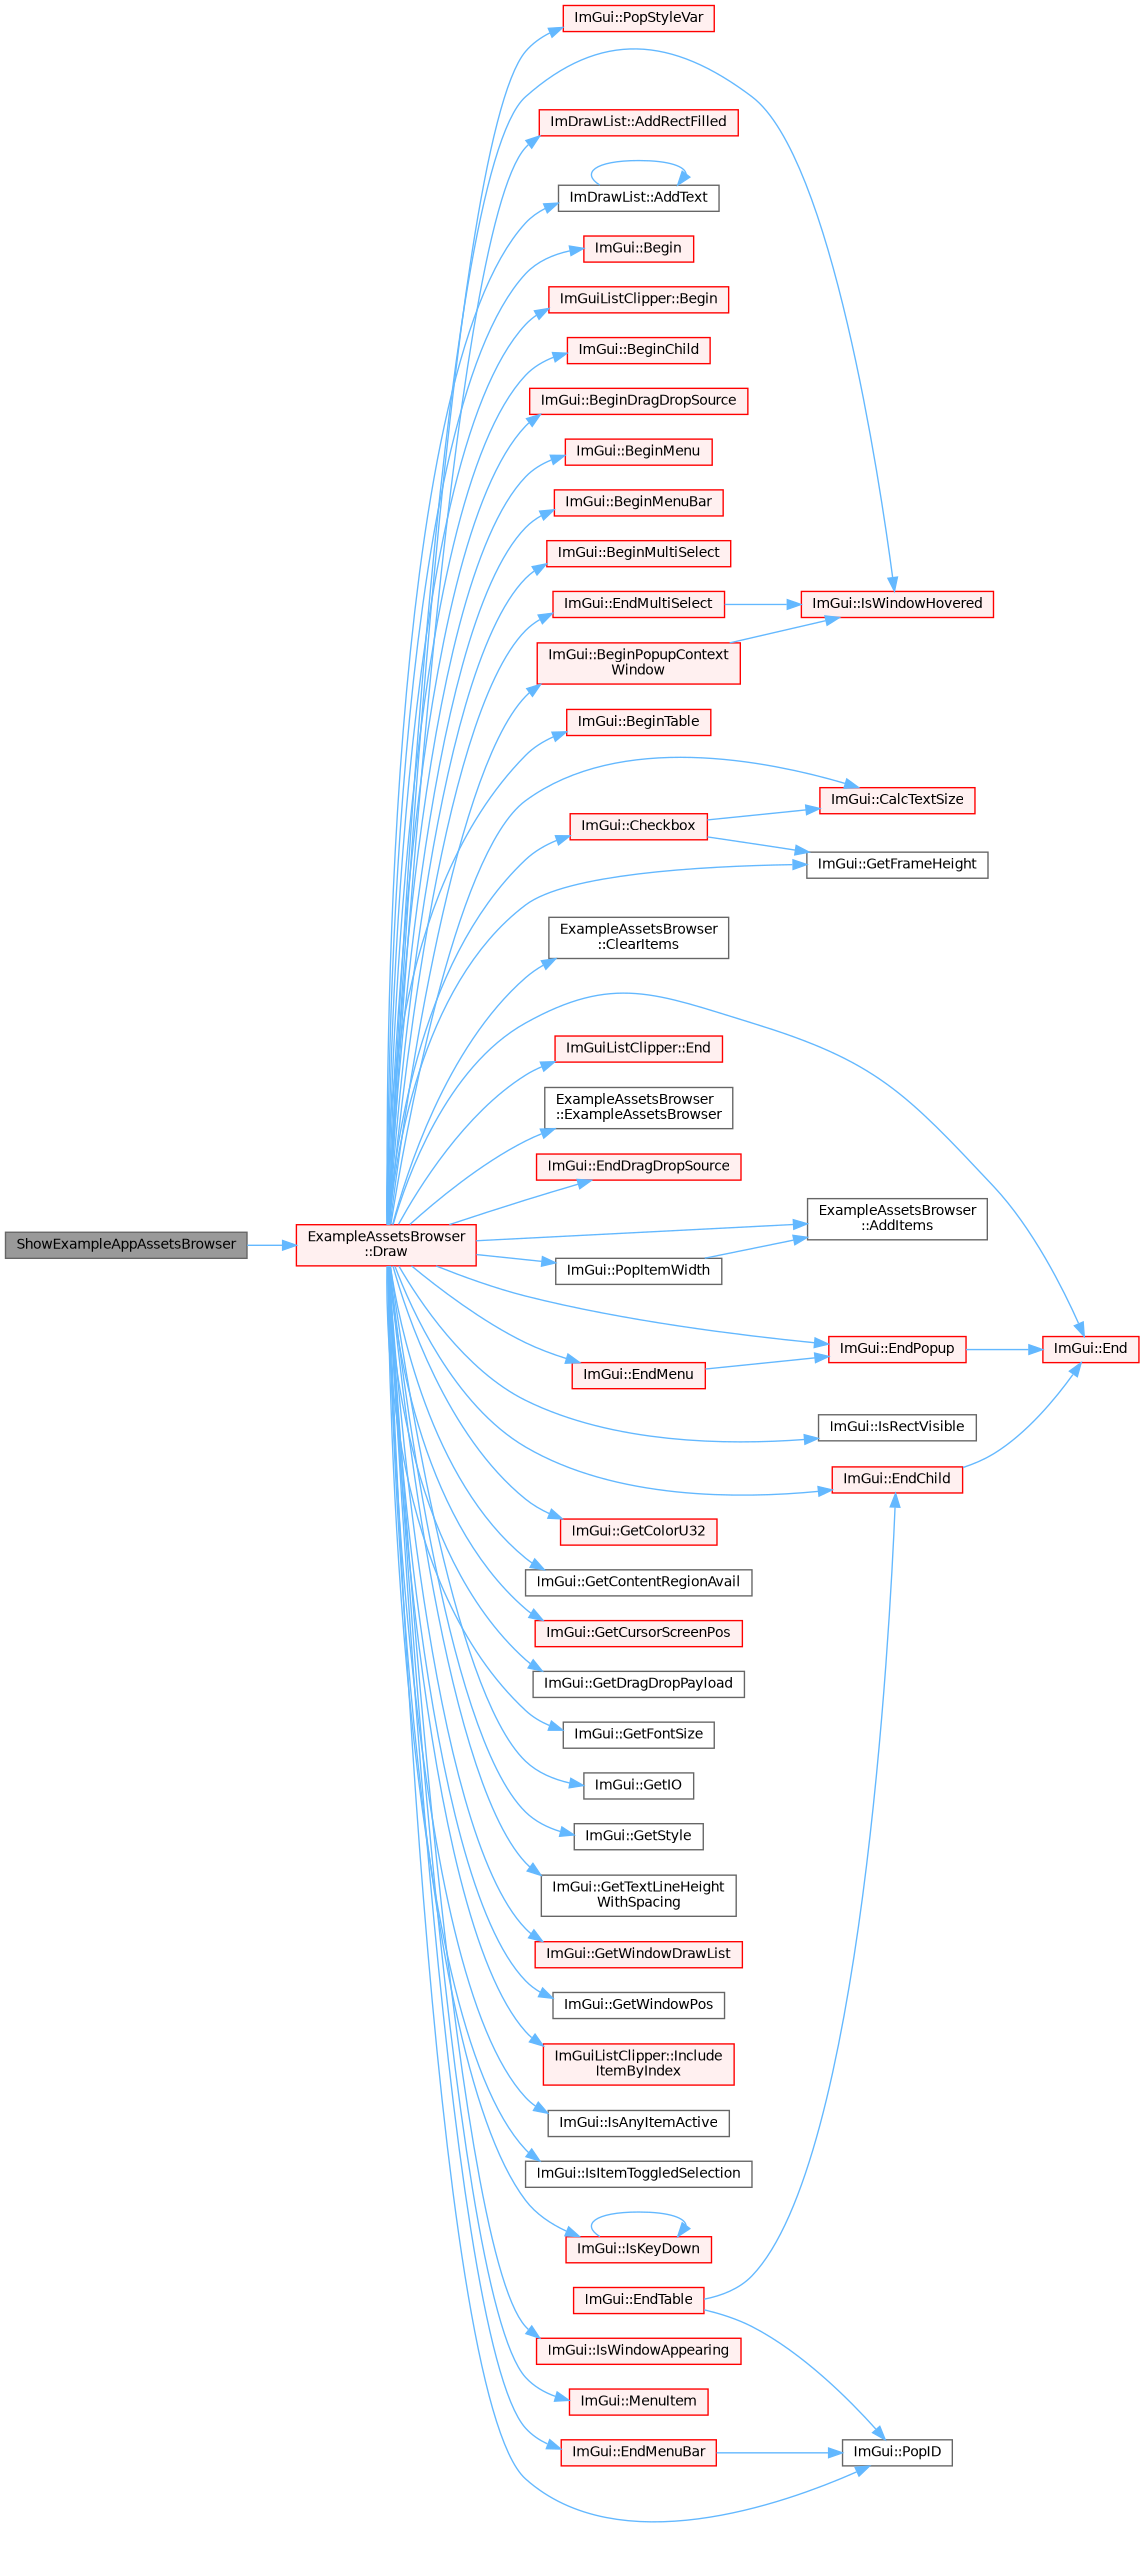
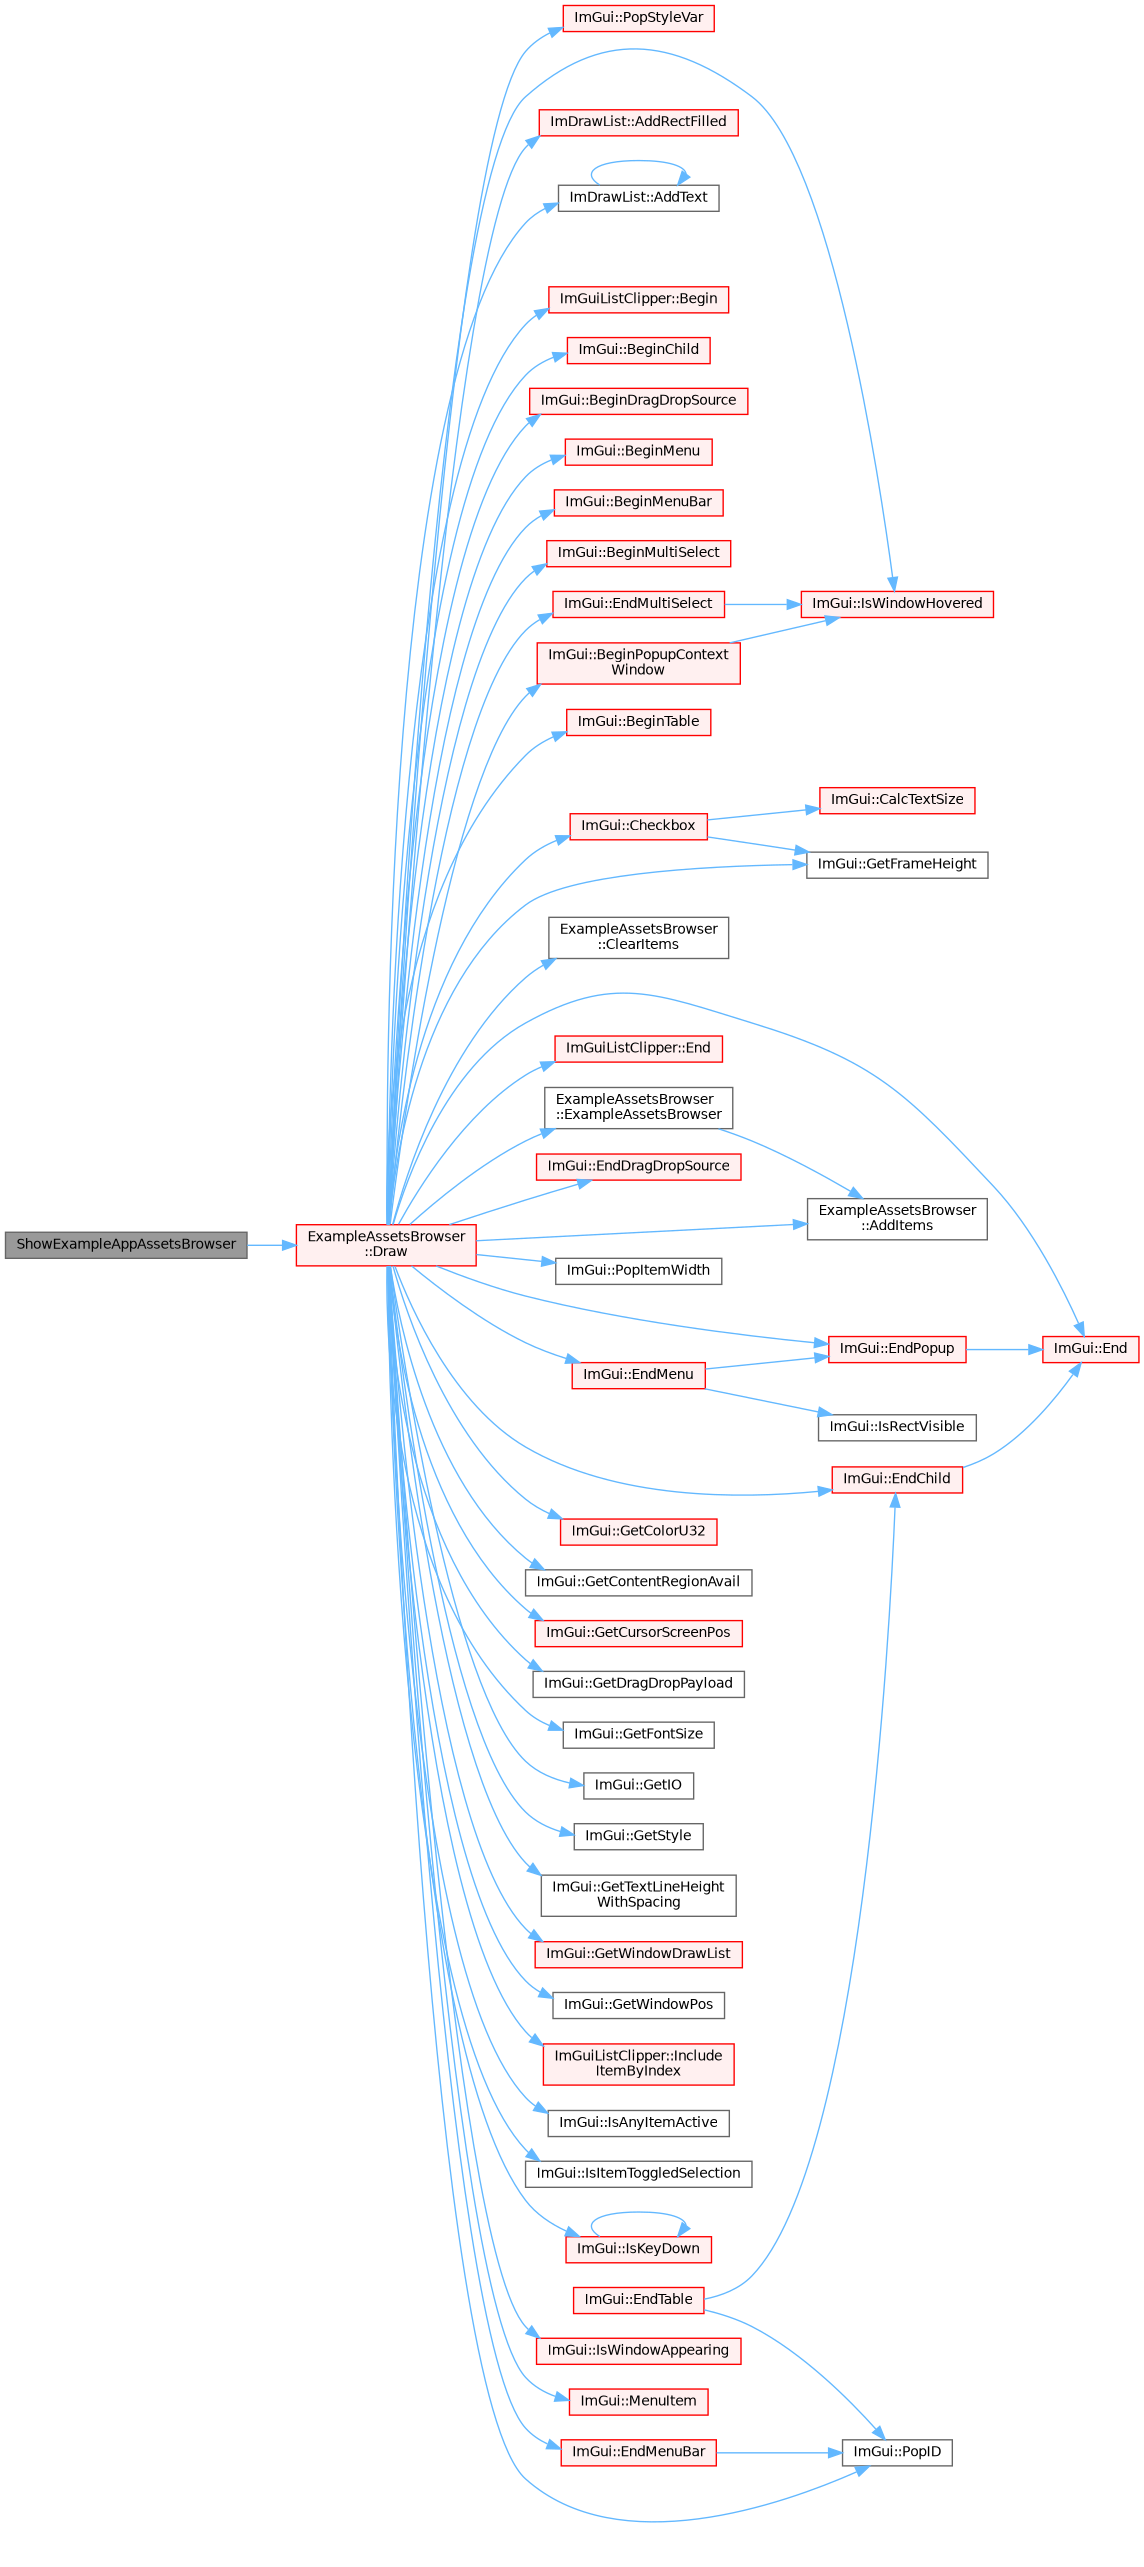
(639, 249) -> none
(491, 849) -> none
(749, 1249) -> (786, 1157)
(571, 1418) -> (762, 1400)
